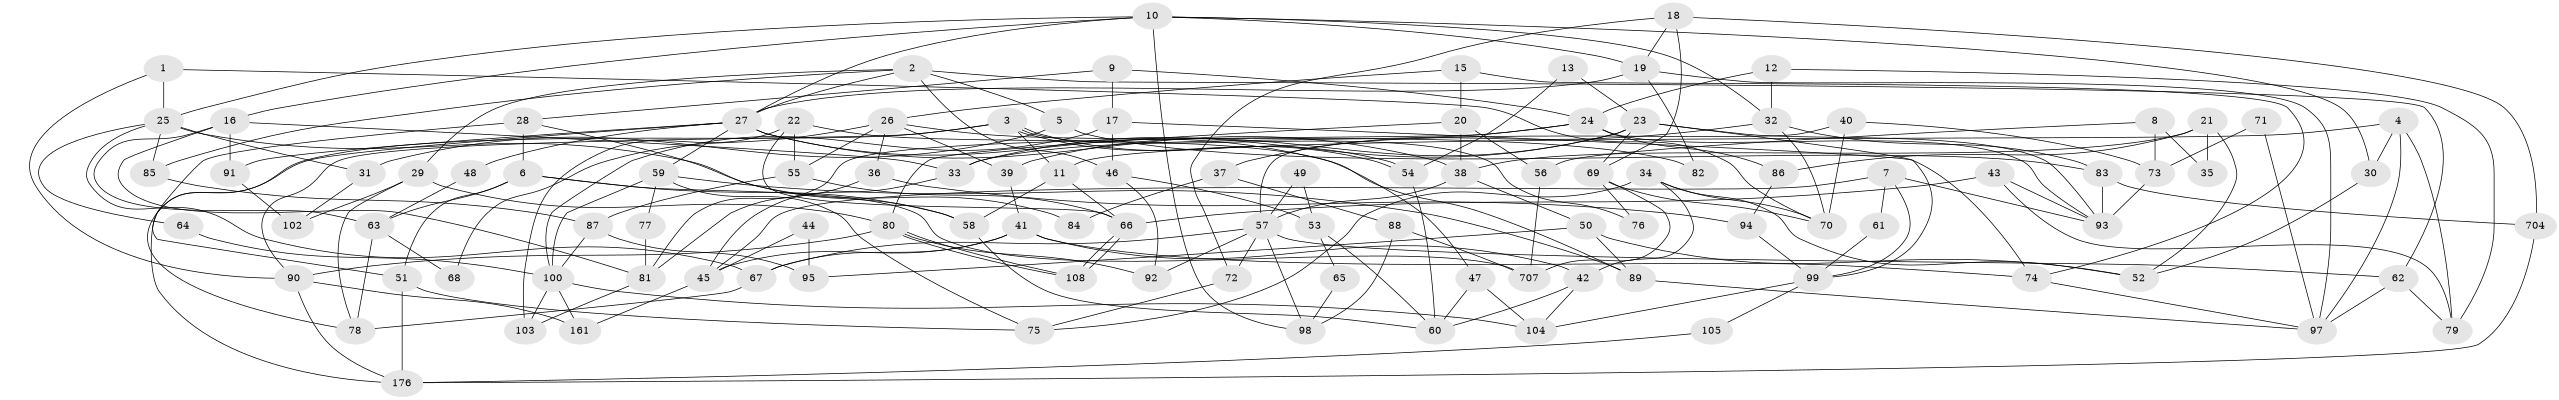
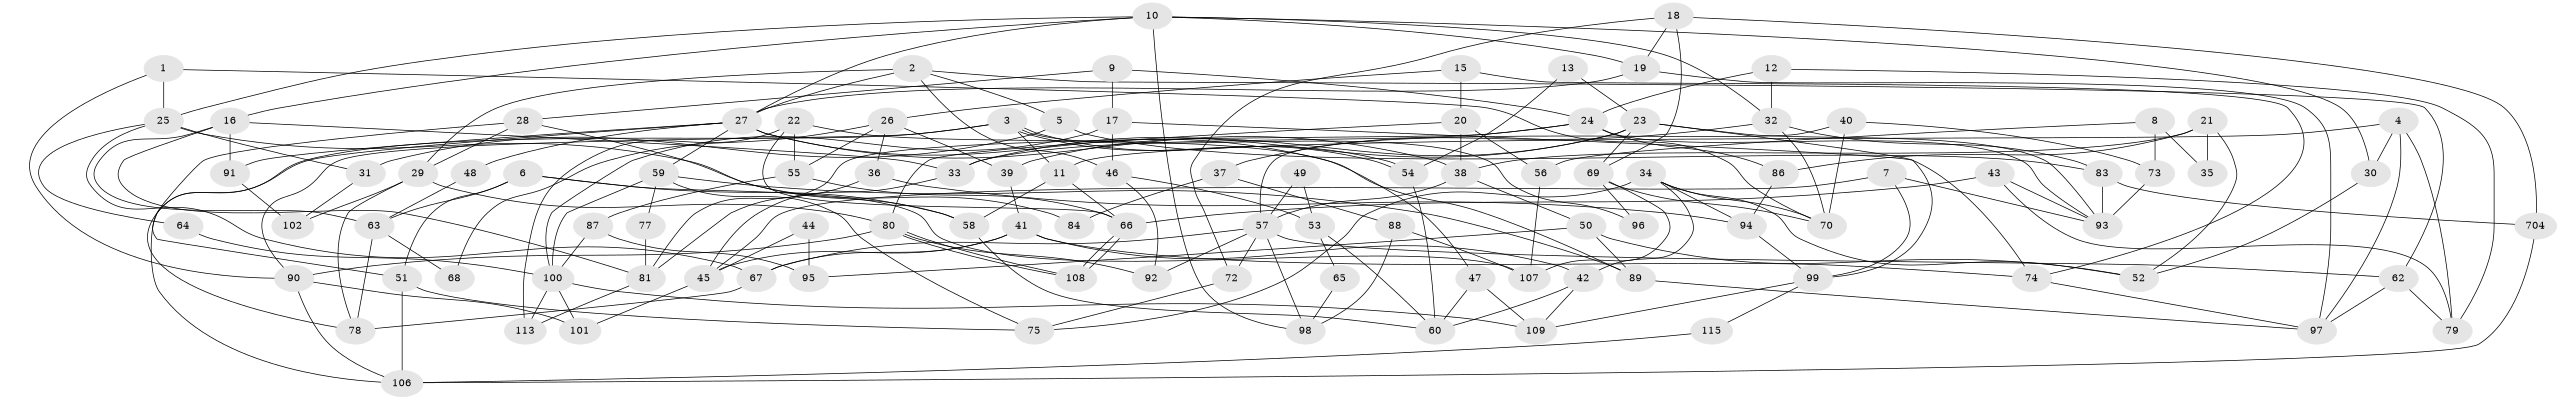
(2262, 121) -> none
(523, 147) -> (460, 153)
(150, 174) -> none
(1699, 174) -> none
none -> (1696, 200)
(1639, 226) -> (1639, 226)
(1879, 226) -> none
(1529, 279) -> (1529, 279)
(525, 331) -> (525, 331)
(580, 331) -> (580, 331)
(1536, 331) -> (1536, 331)
(1712, 331) -> (1712, 331)
(402, 384) -> (402, 384)
